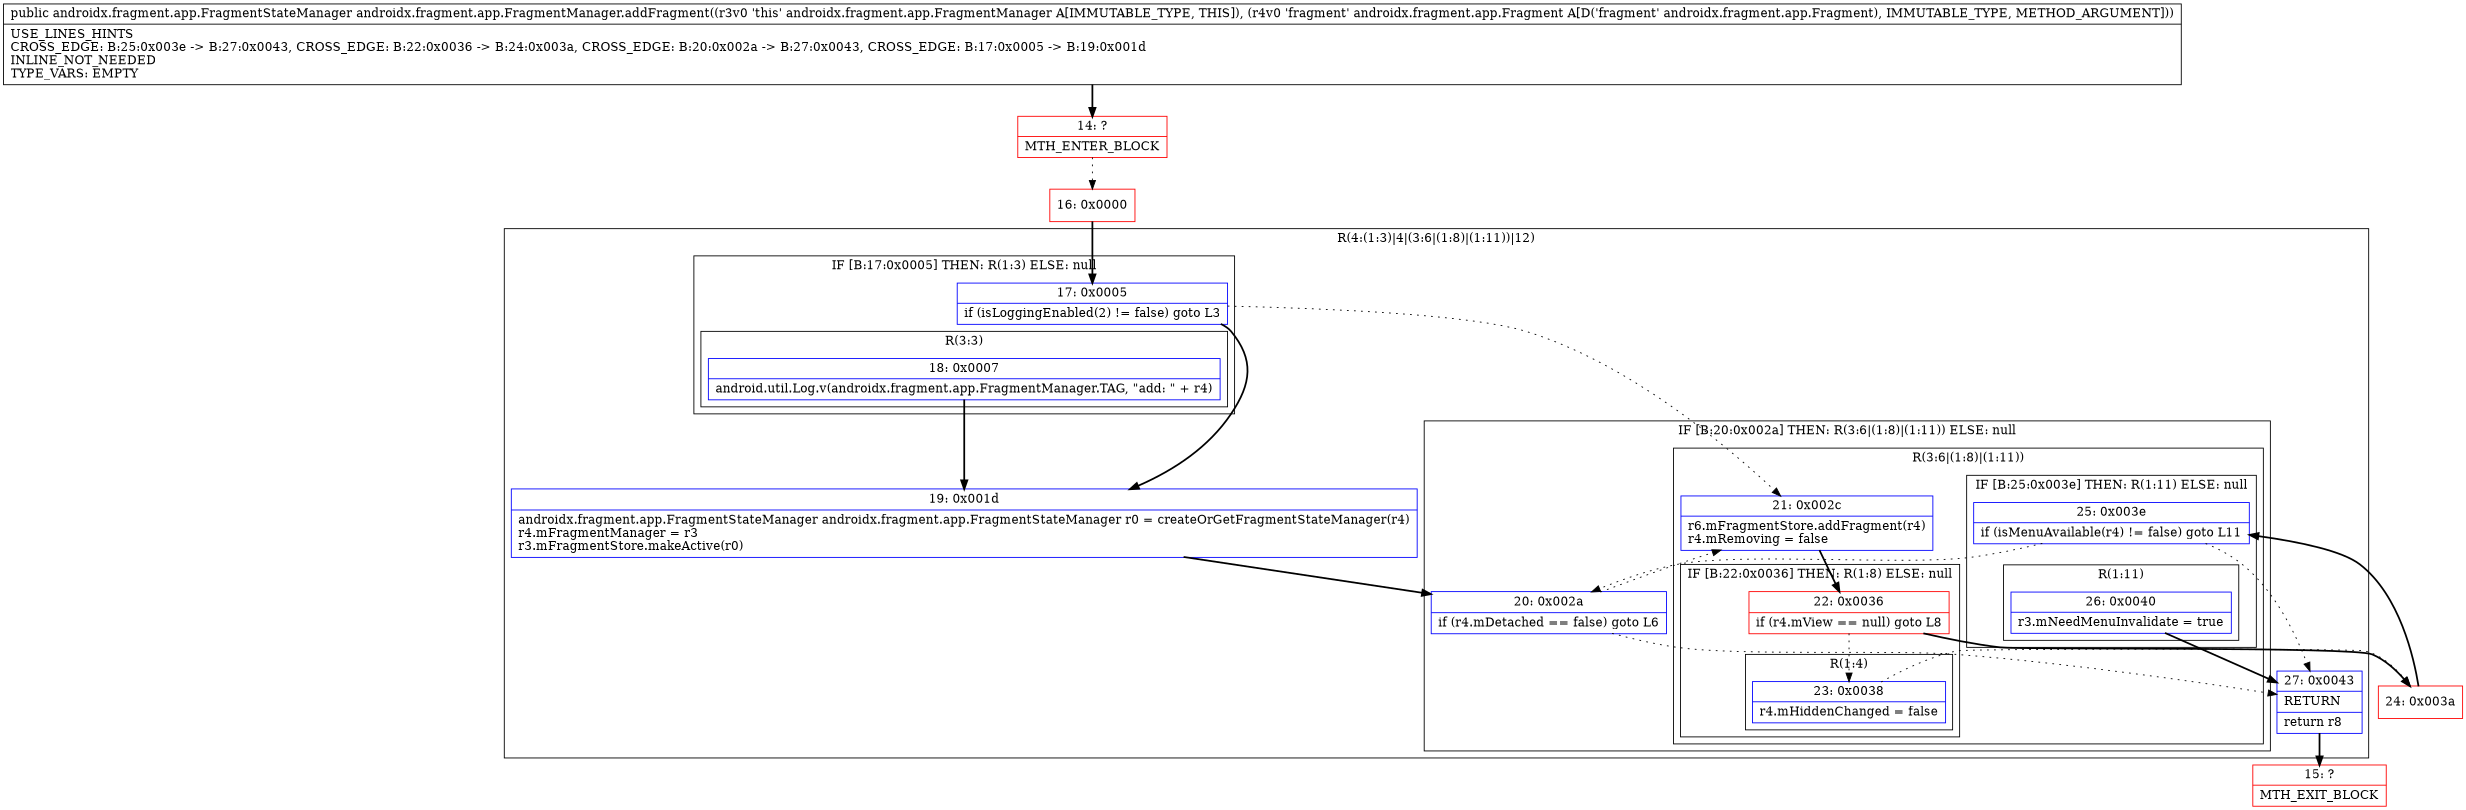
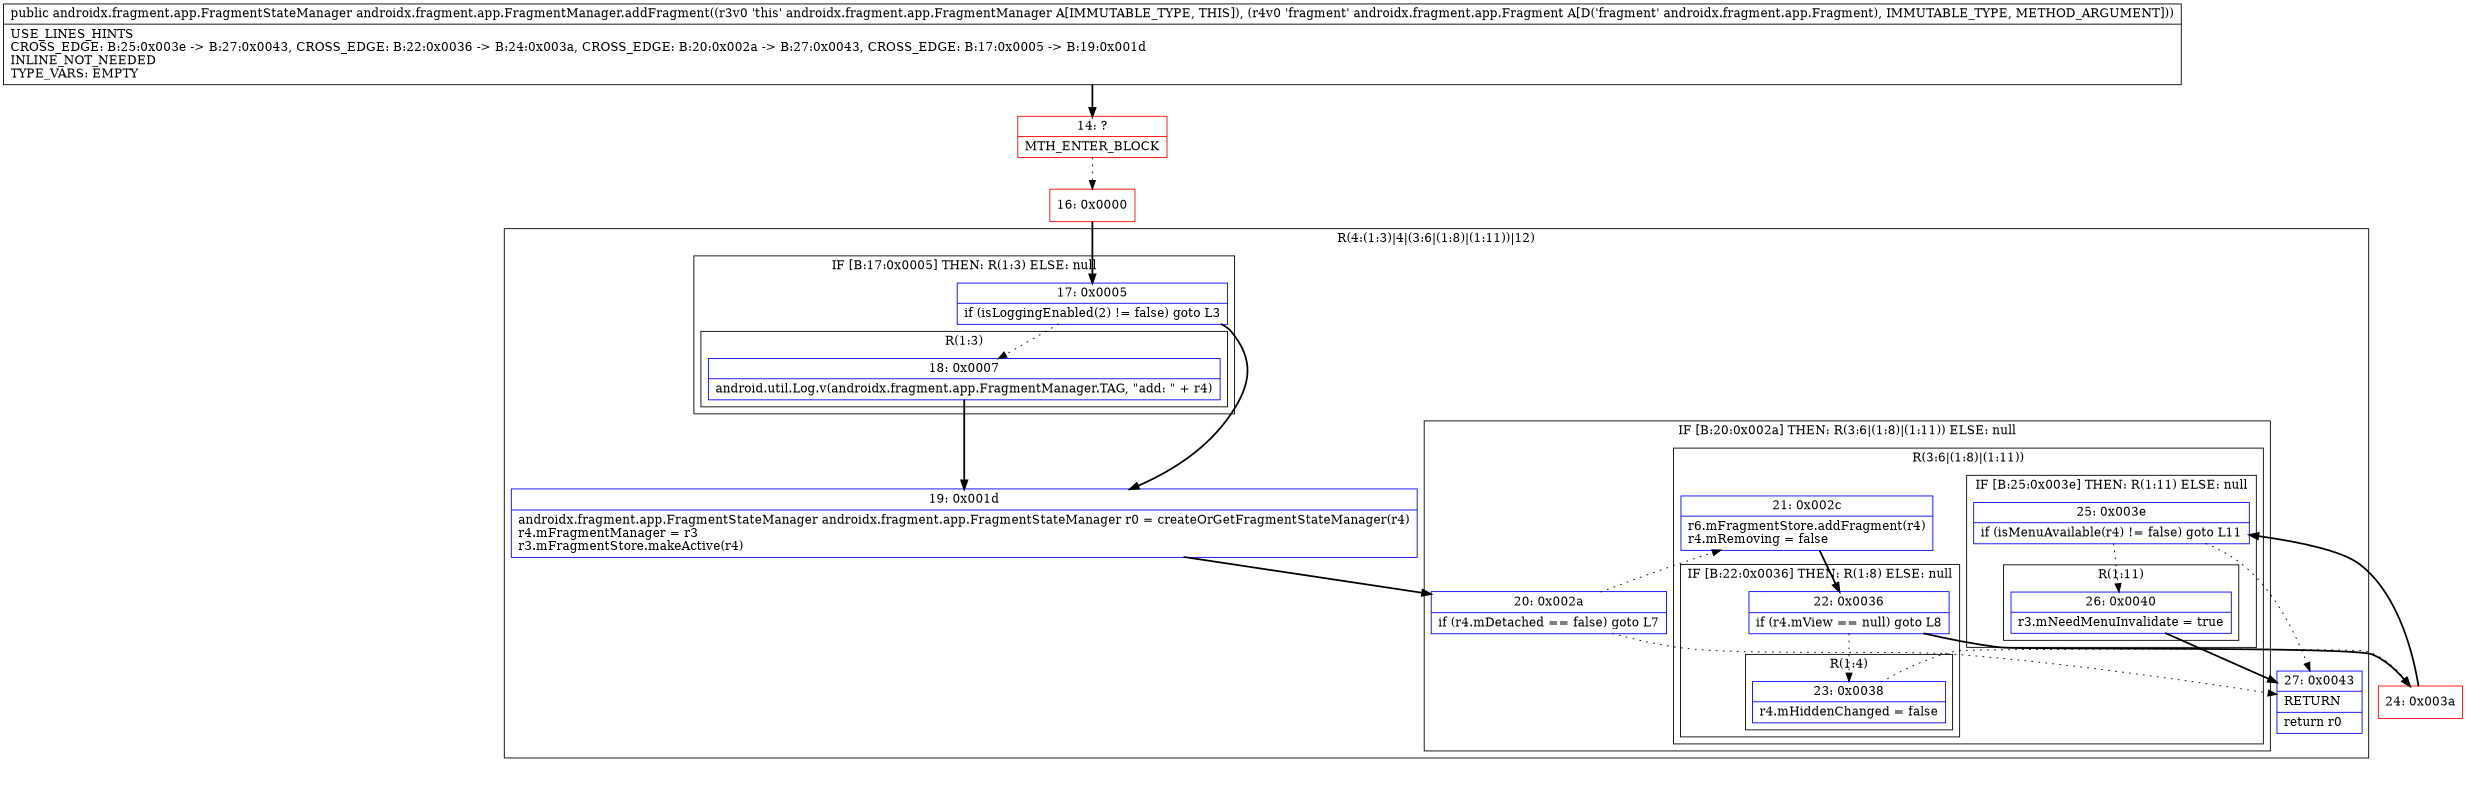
(1524, 331) -> (1032, 339)
(964, 341) -> (964, 341)
(631, 546) -> (631, 546)
(1786, 559) -> (2115, 559)
(1849, 613) -> (1849, 613)
(1549, 623) -> (1549, 623)
(2313, 722) -> (2313, 722)
(2320, 786) -> none
